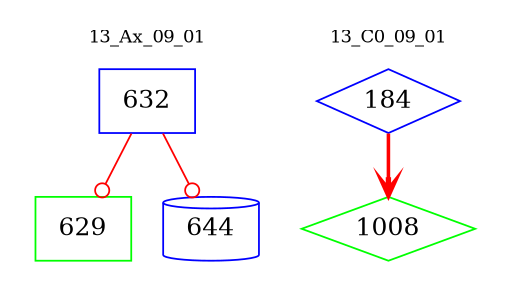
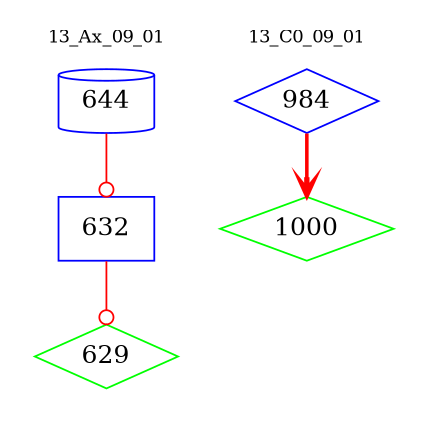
(388, 101) -> (307, 101)
(176, 159) -> (106, 158)
(83, 229) -> (106, 356)
(388, 229) -> (307, 229)
